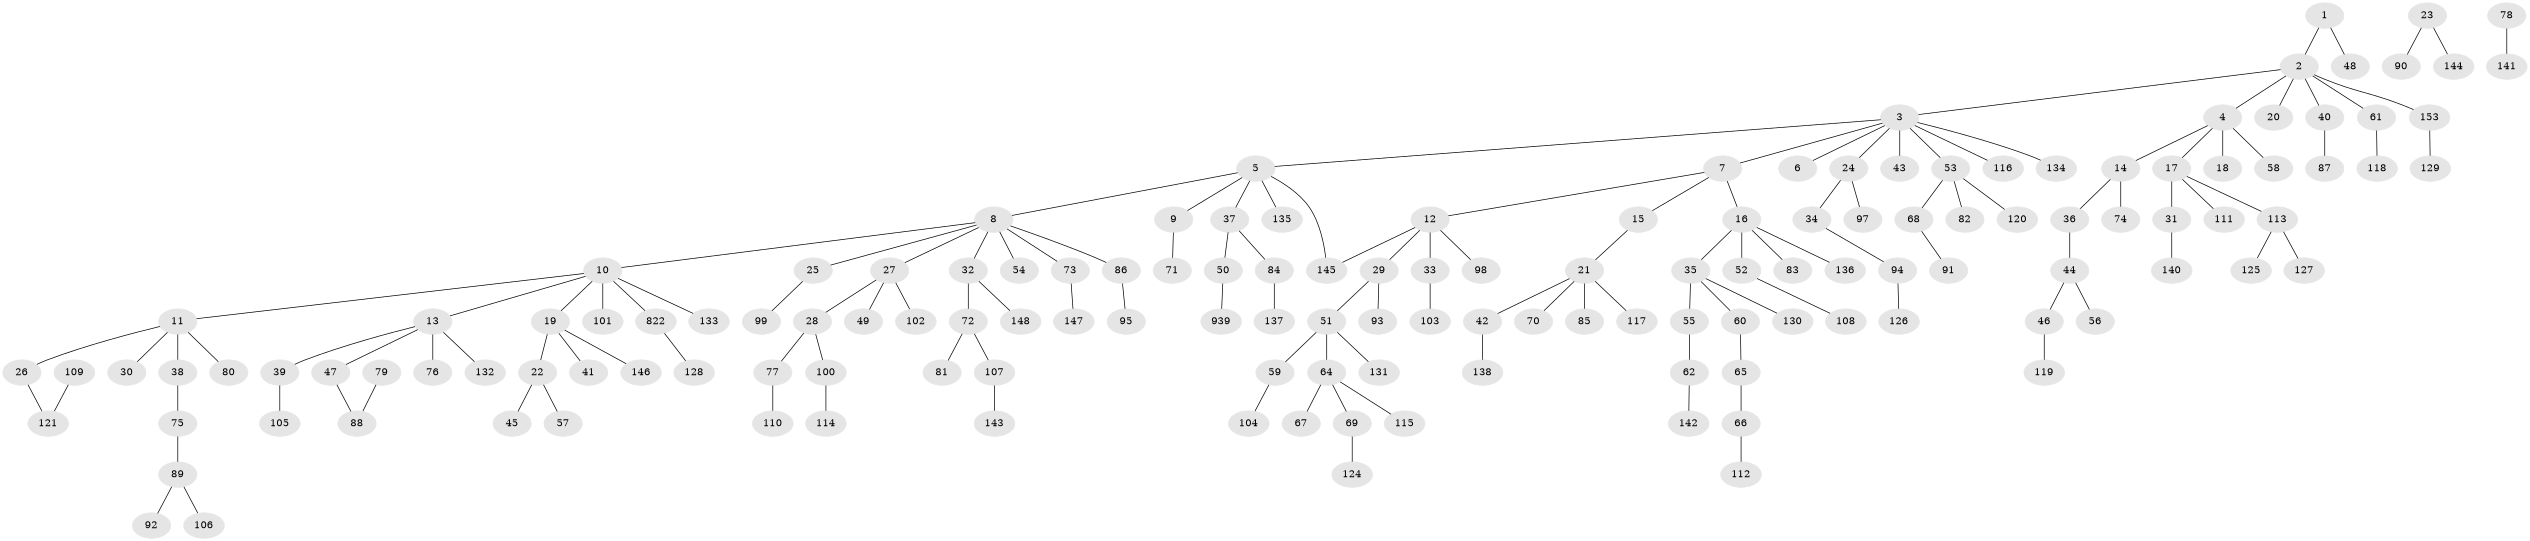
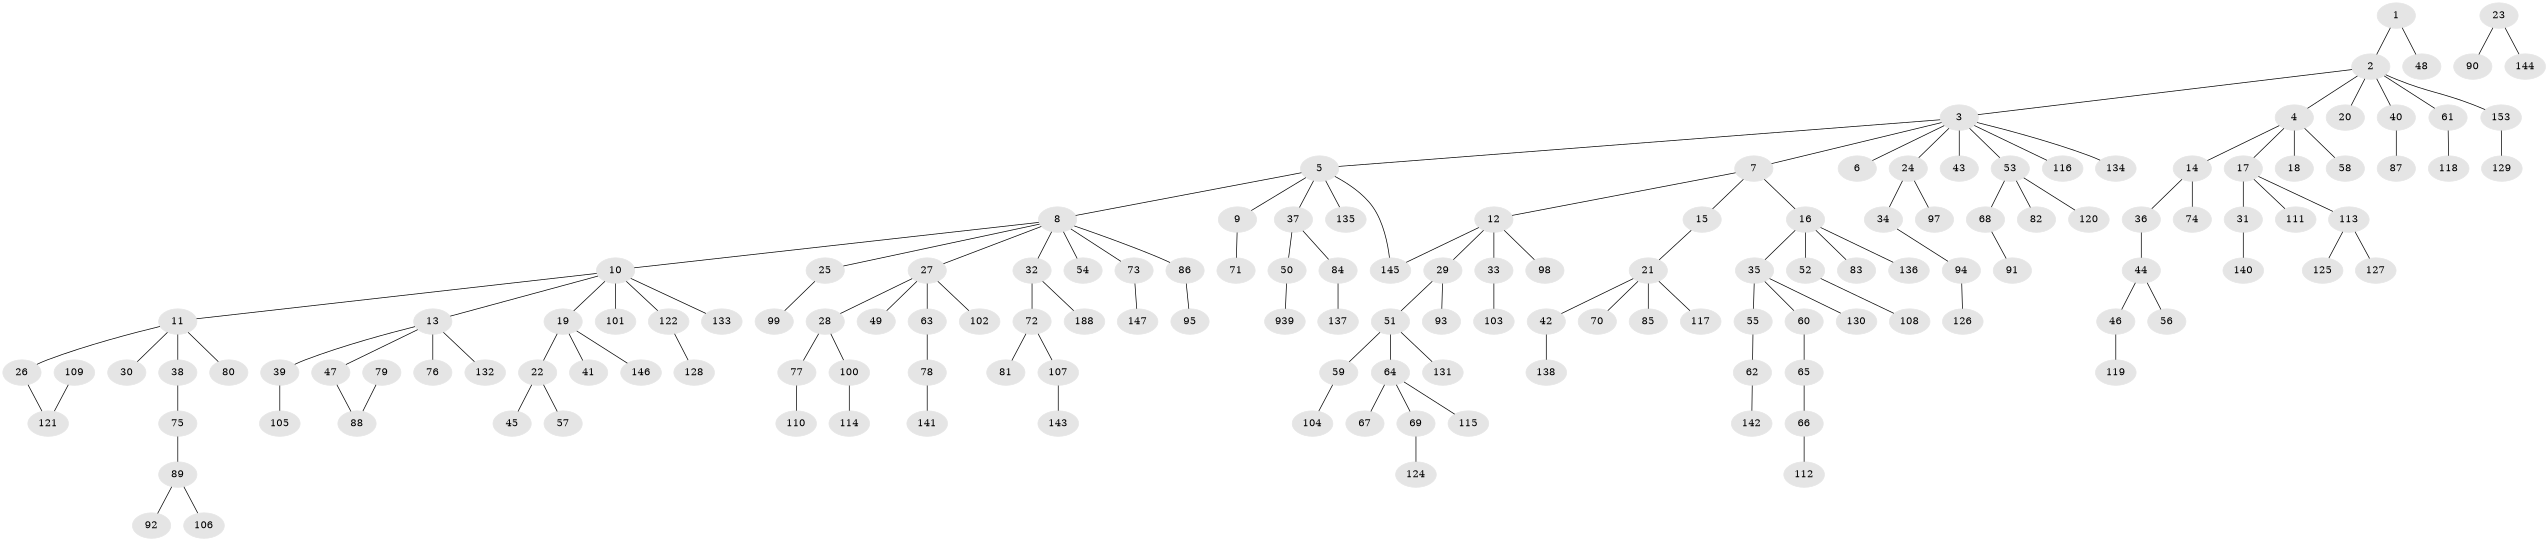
(656, 322) -> (669, 322)
none -> (927, 322)
(1021, 322) -> (1084, 322)
